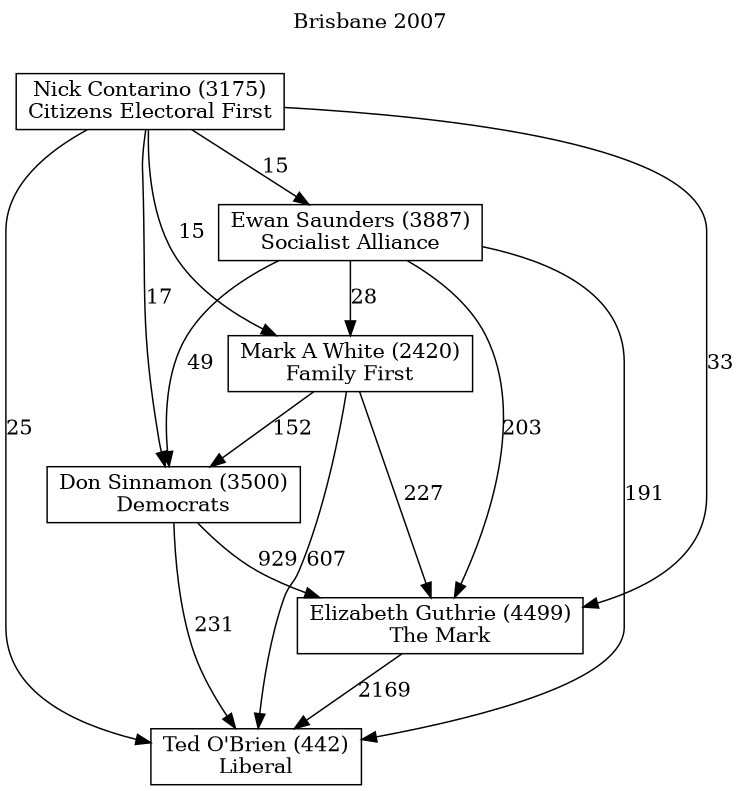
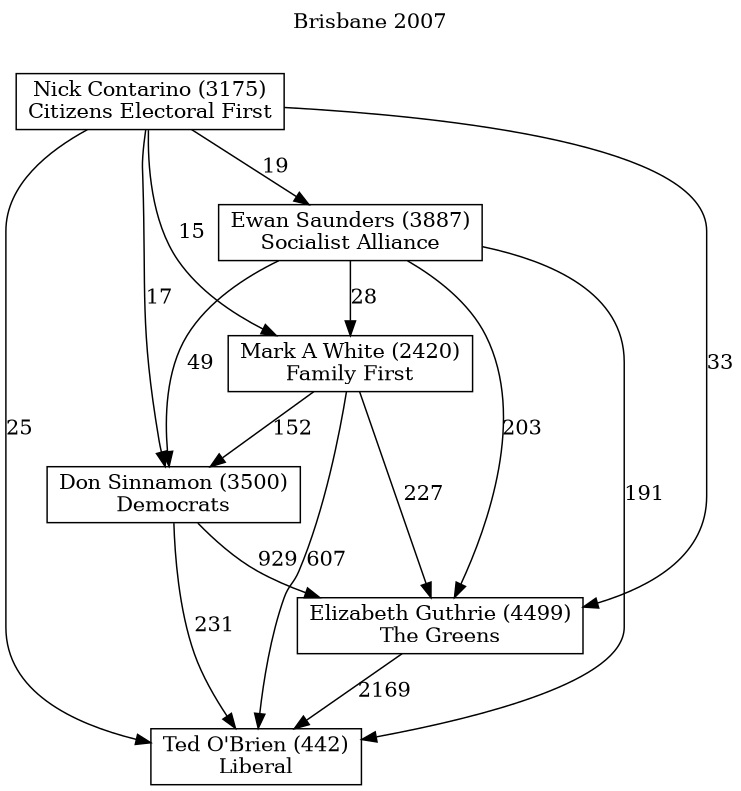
(276, 167) -> (276, 167)
(440, 626) -> (440, 626)
